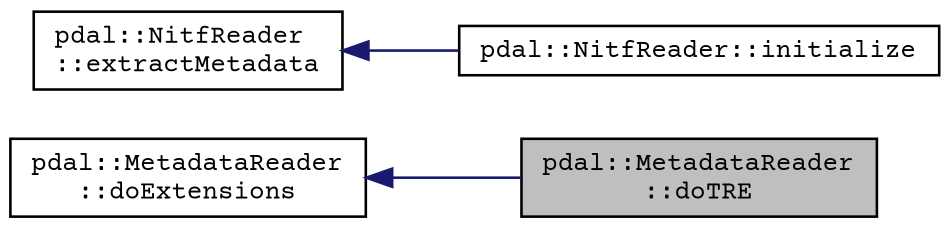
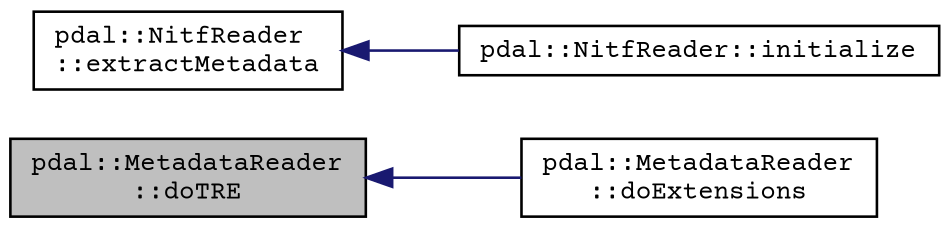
(457, 178) -> (457, 178)
